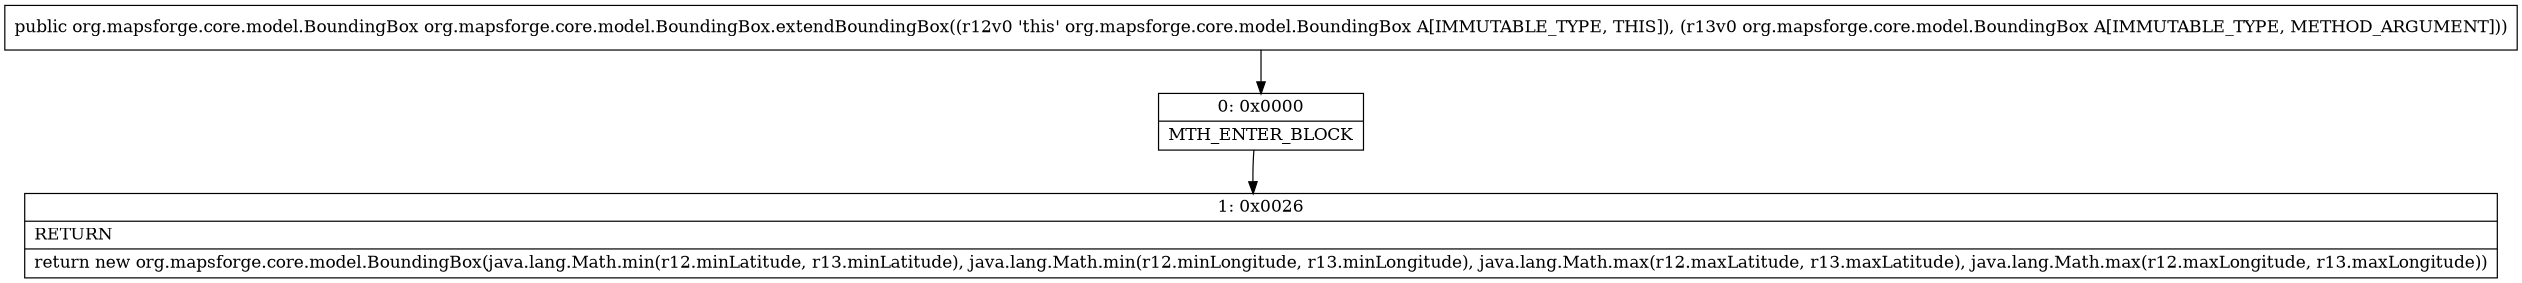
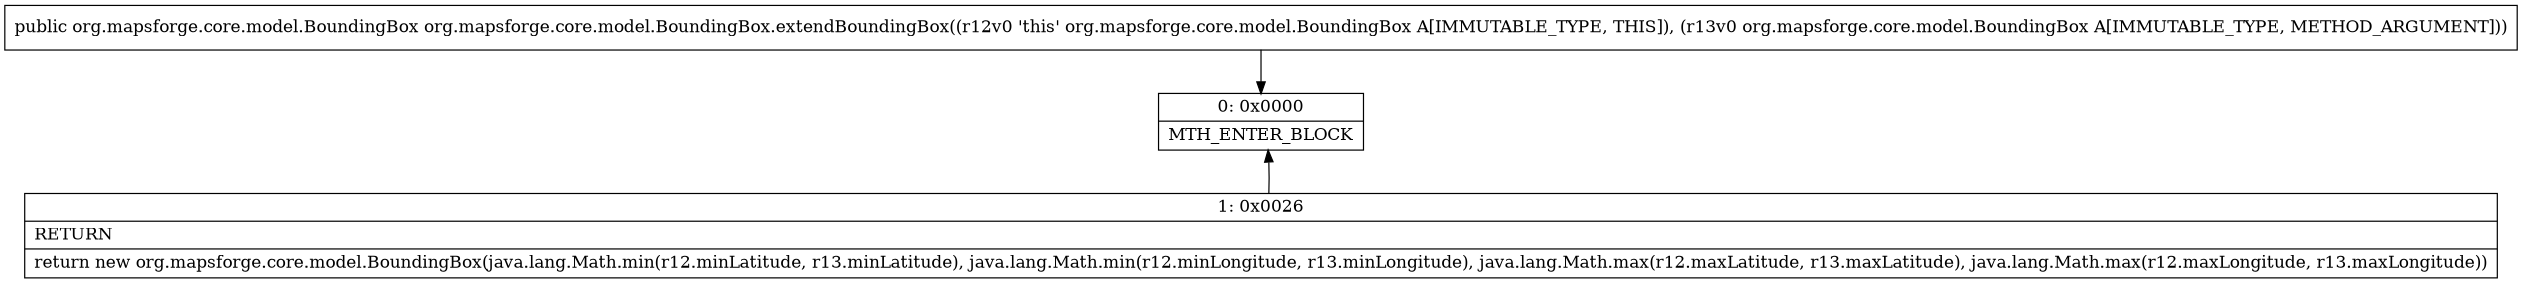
(1253, 166) -> (1269, 178)
